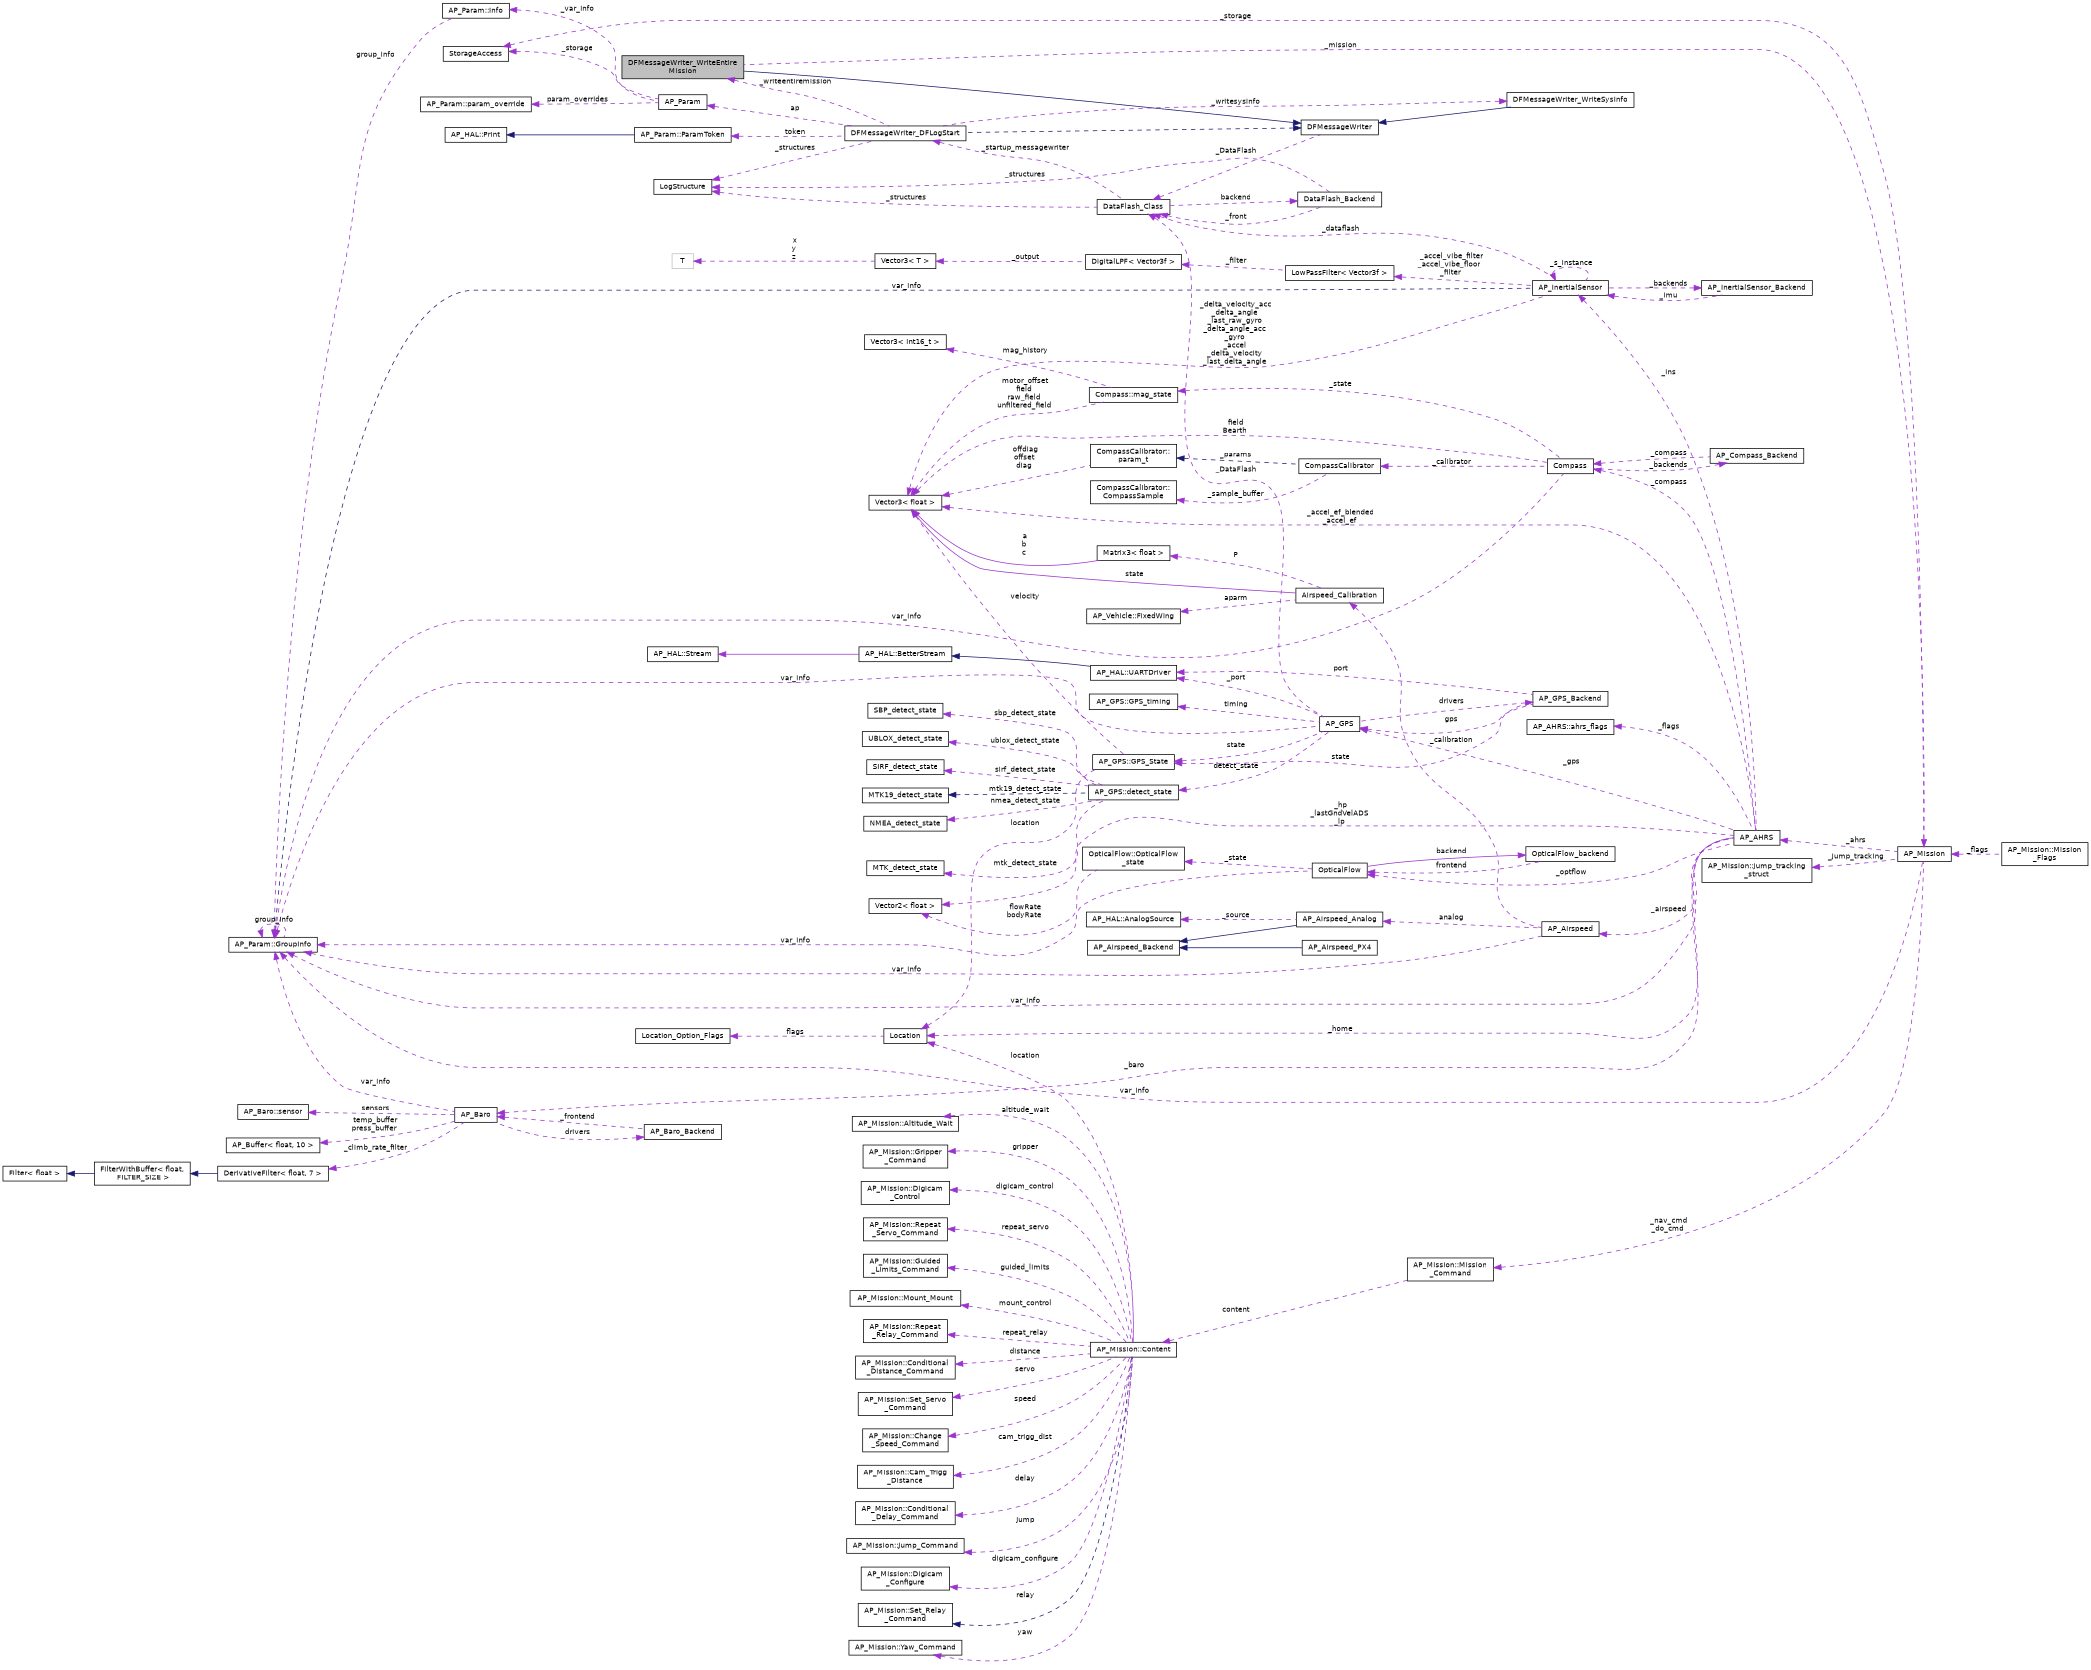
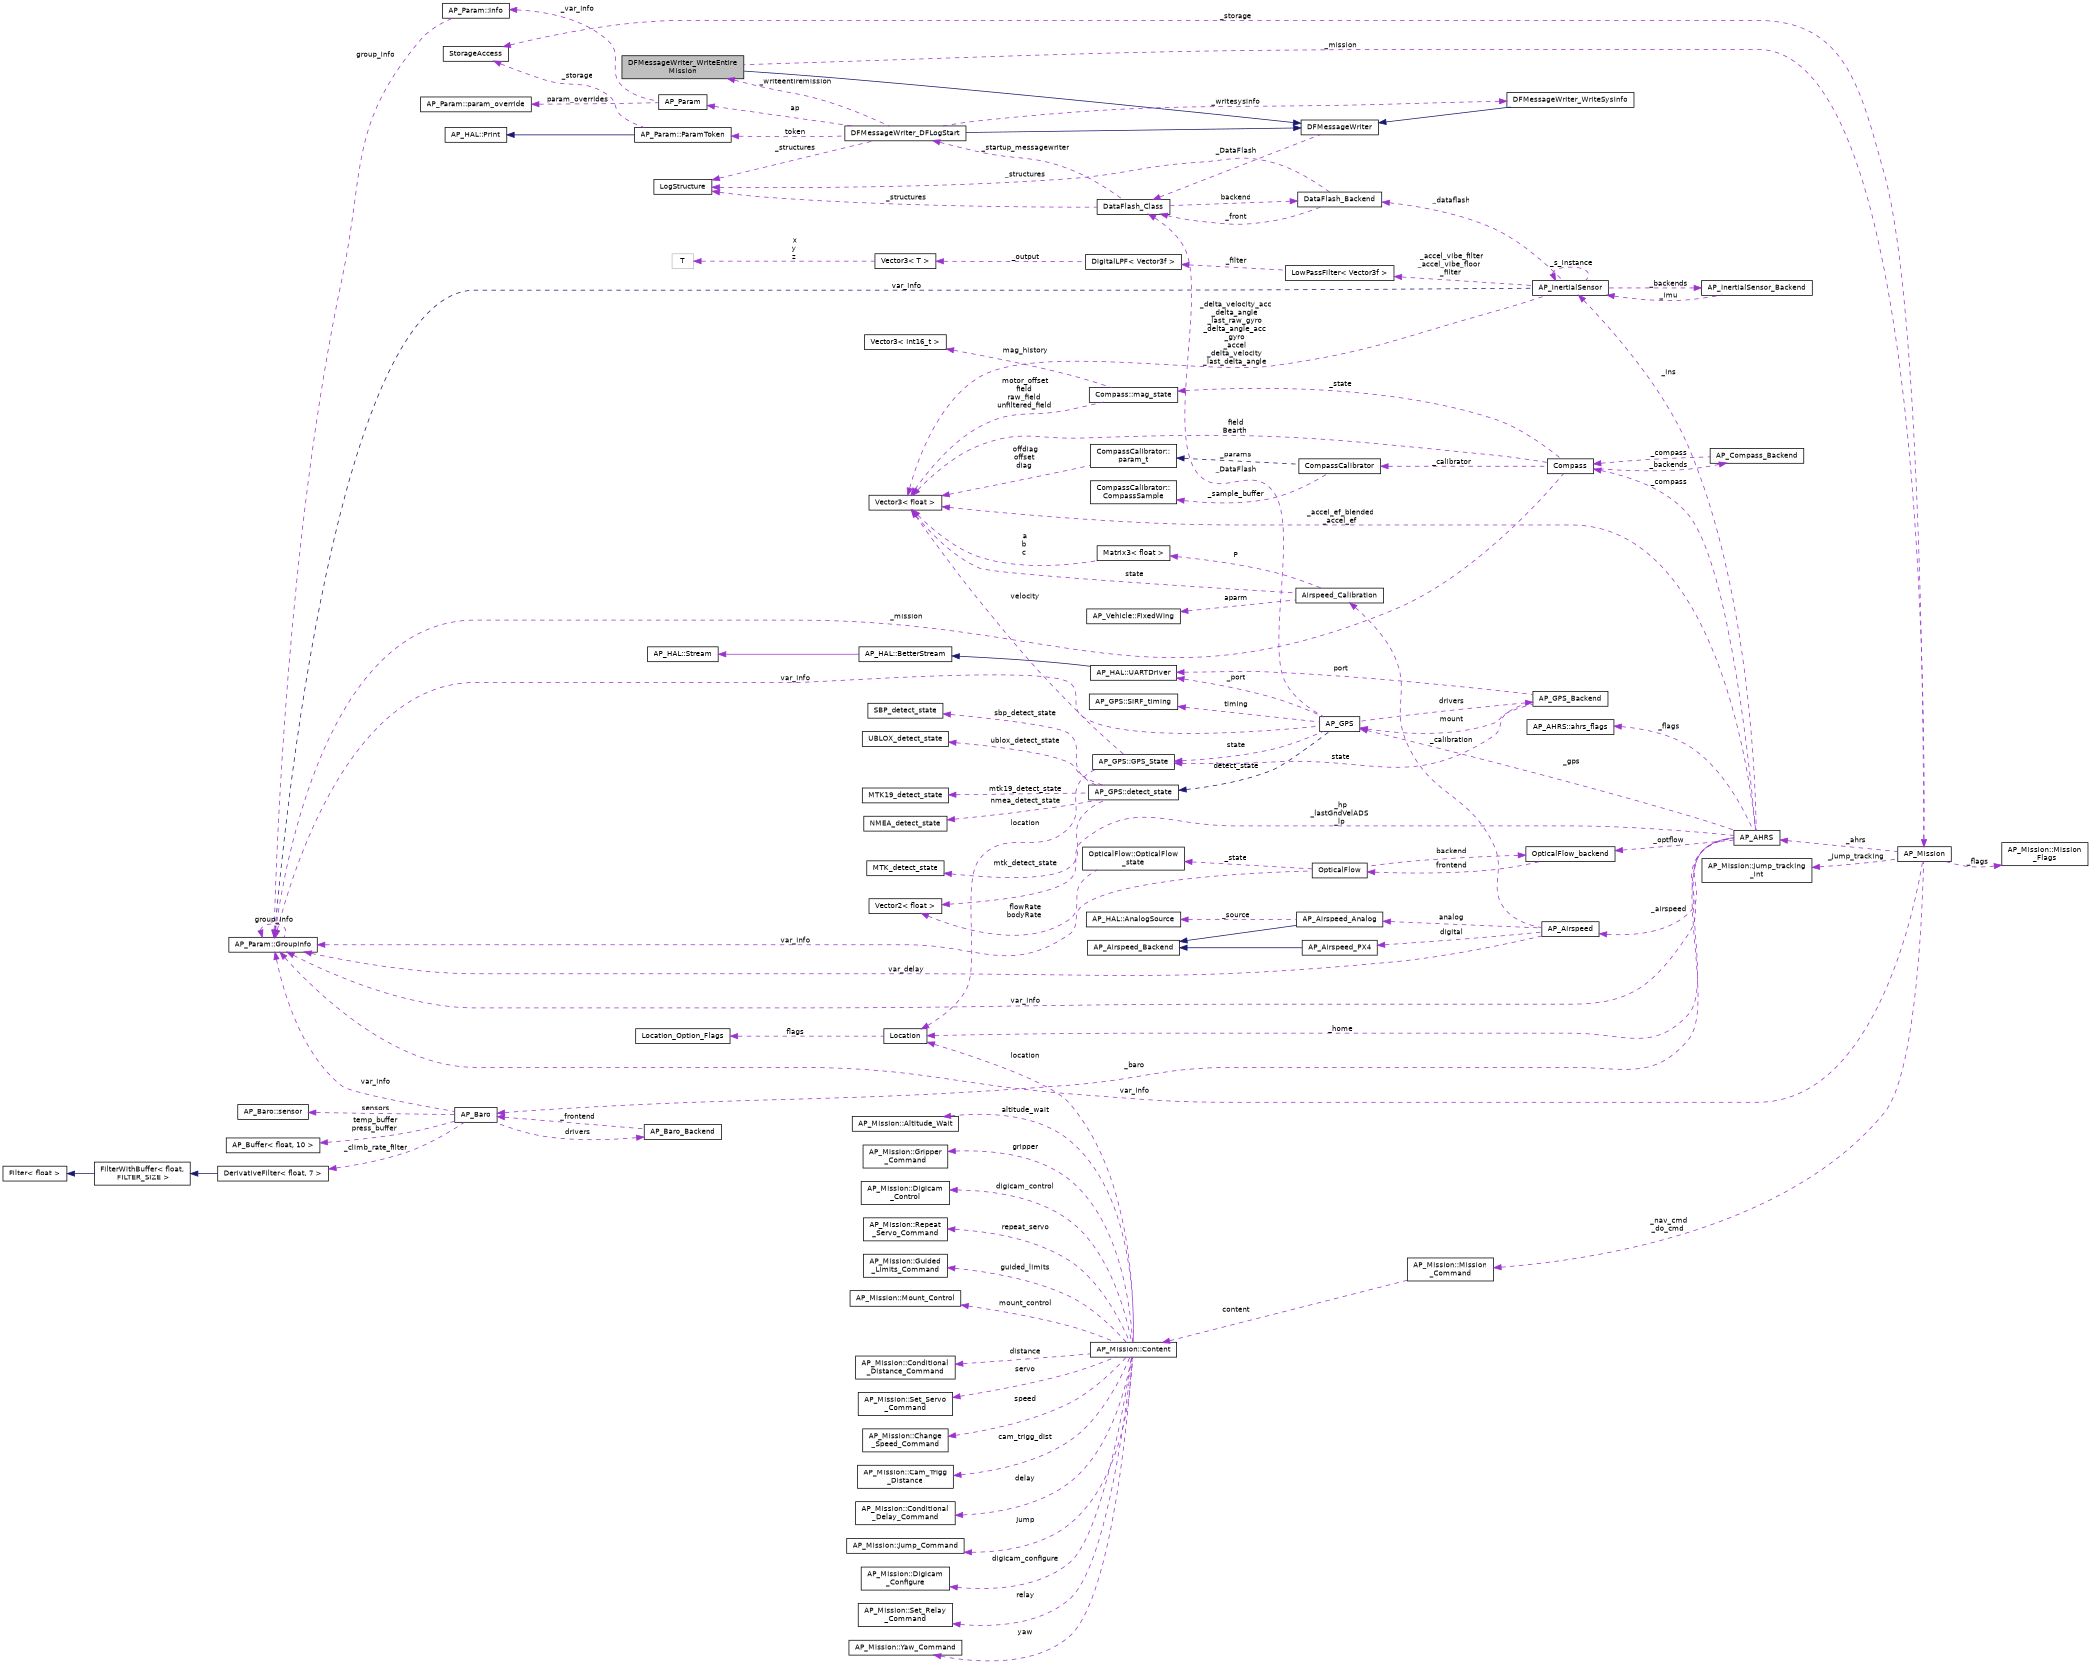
(592, 63) -> (580, 85)
(1130, 130) -> (1130, 130)
(1363, 234) -> (1484, 225)
(1002, 562) -> (1002, 562)
(1096, 580) -> (1096, 580)
(905, 617) -> (905, 617)
(1134, 702) -> (1134, 702)
(1450, 719) -> (1450, 719)
(905, 767) -> none
(1263, 773) -> (1263, 773)
(1022, 794) -> (1022, 794)
(1980, 854) -> (1969, 867)
(1443, 859) -> (1443, 859)
(1757, 870) -> (1757, 870)
(1557, 884) -> (1678, 845)
none -> (1463, 939)
(905, 970) -> (905, 970)
(905, 1298) -> (905, 1298)
(905, 1331) -> none
(1099, 1538) -> (1099, 1538)
